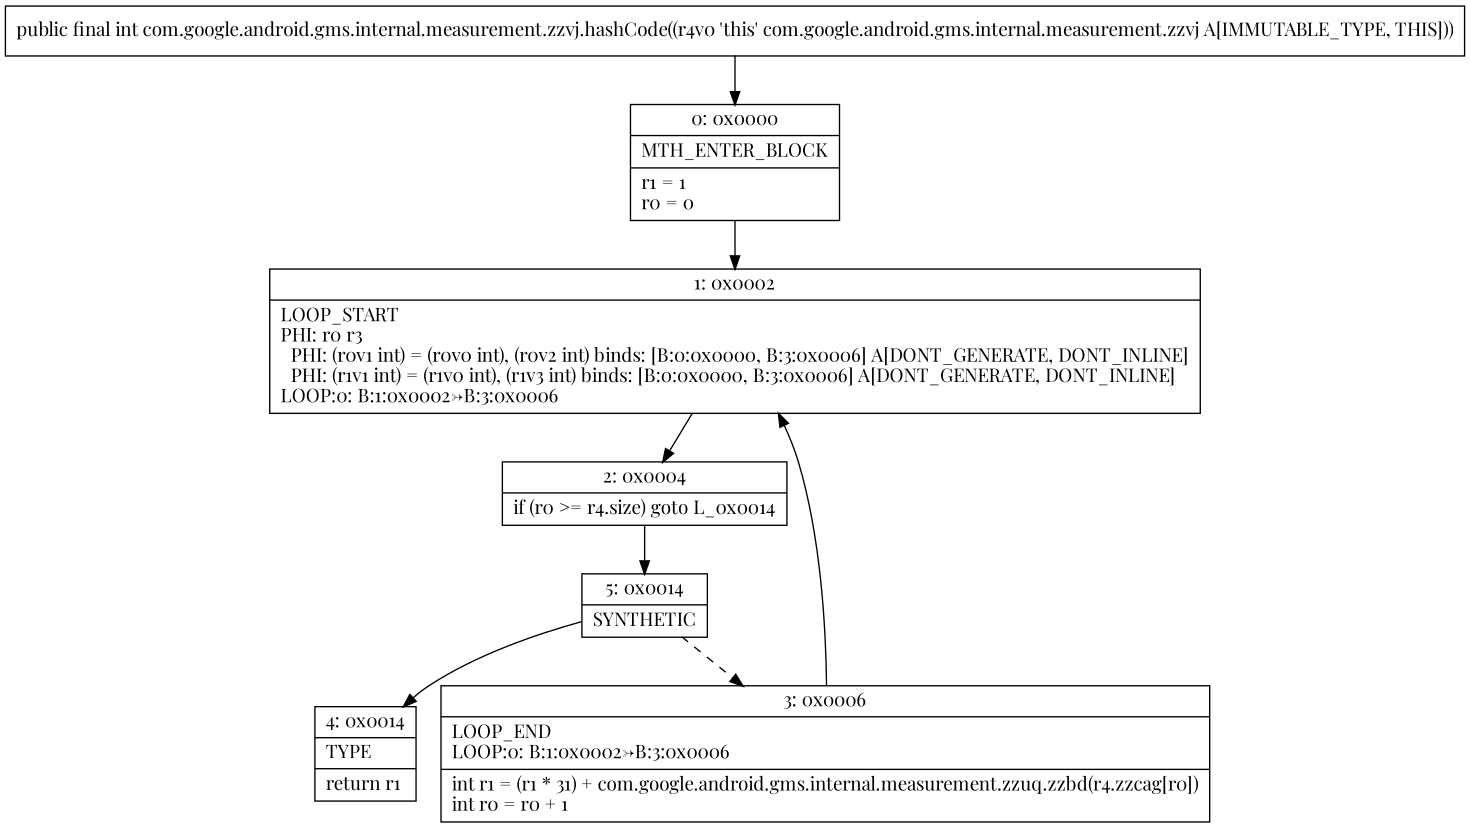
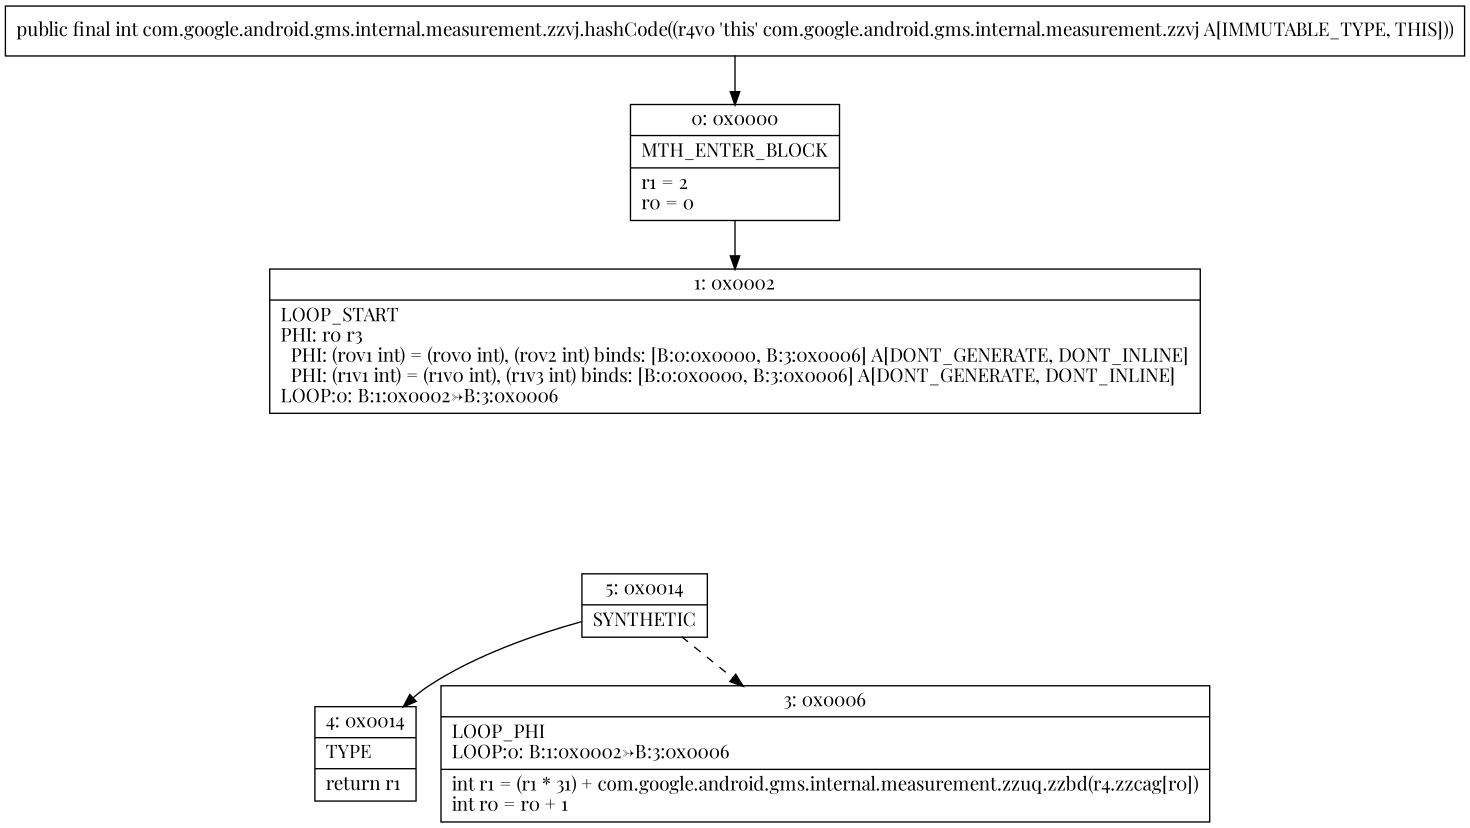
(664, 183) -> (665, 183)
(645, 494) -> none
(817, 554) -> none
(502, 732) -> (499, 732)
